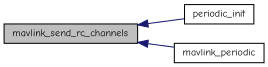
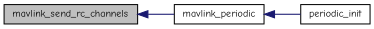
(166, 21) -> (288, 14)
